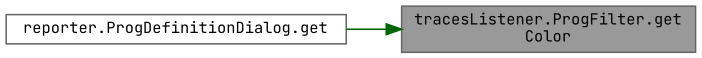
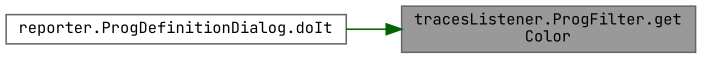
(176, 29) -> (176, 29)
